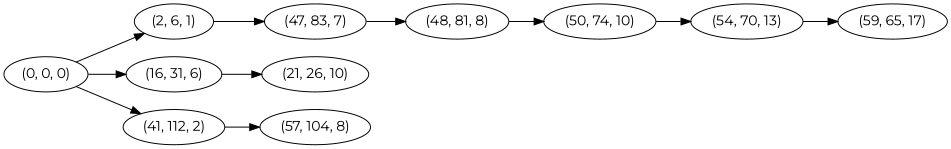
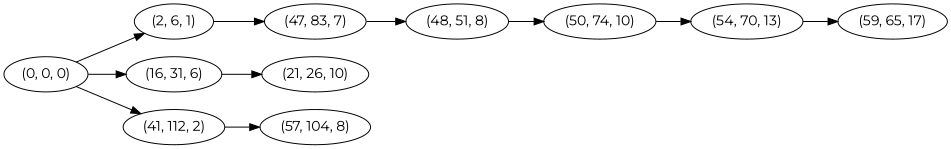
(457, 22) -> (457, 22)
